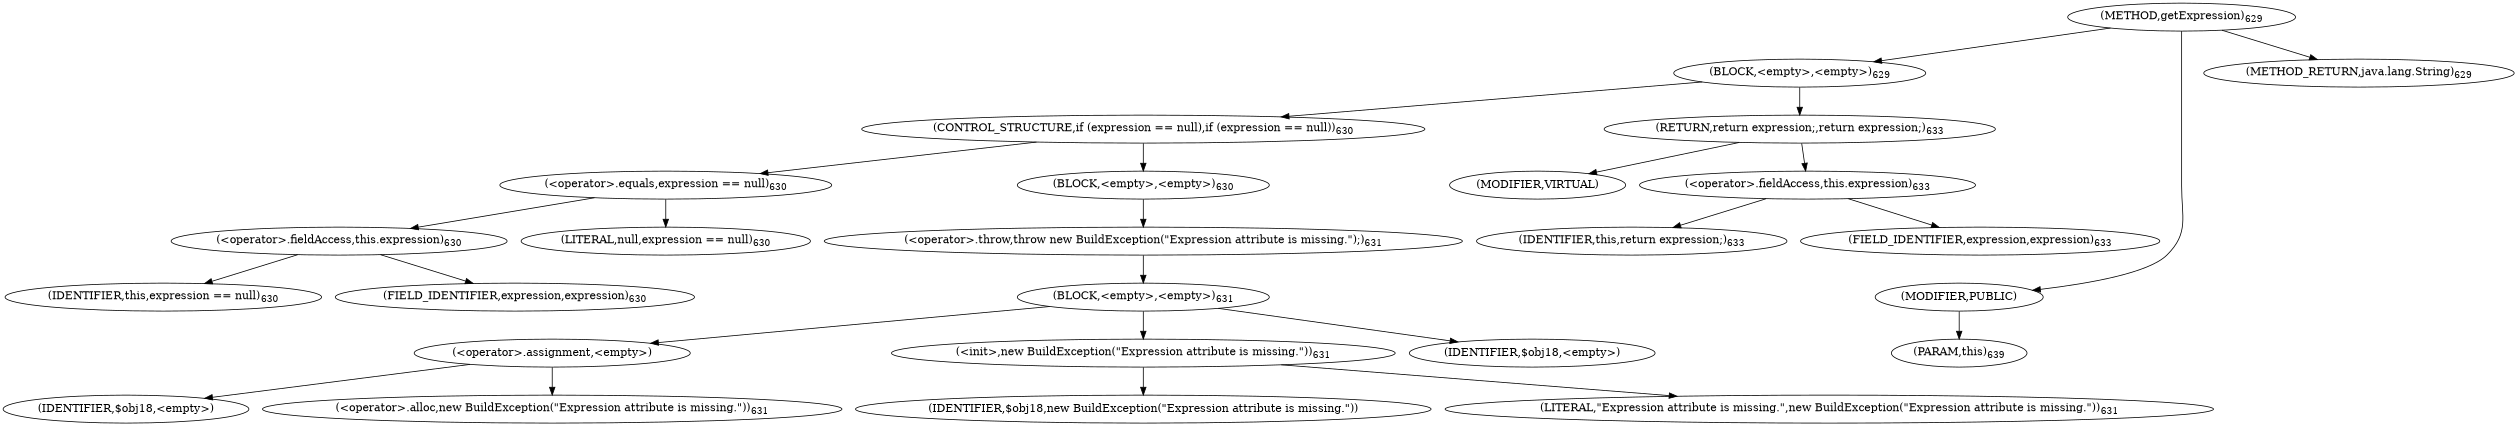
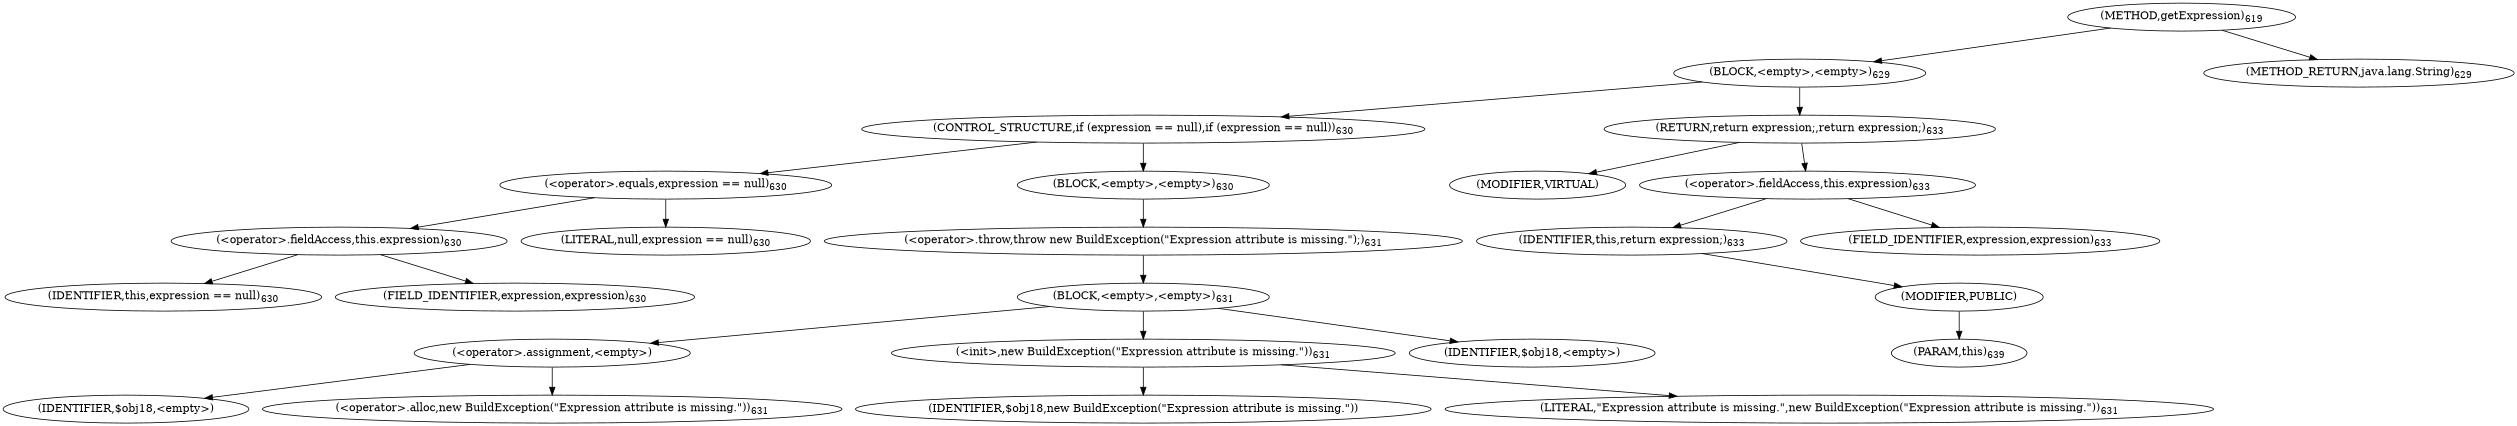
(2254, 16) -> (2254, 16)
(2183, 212) -> (1798, 270)
